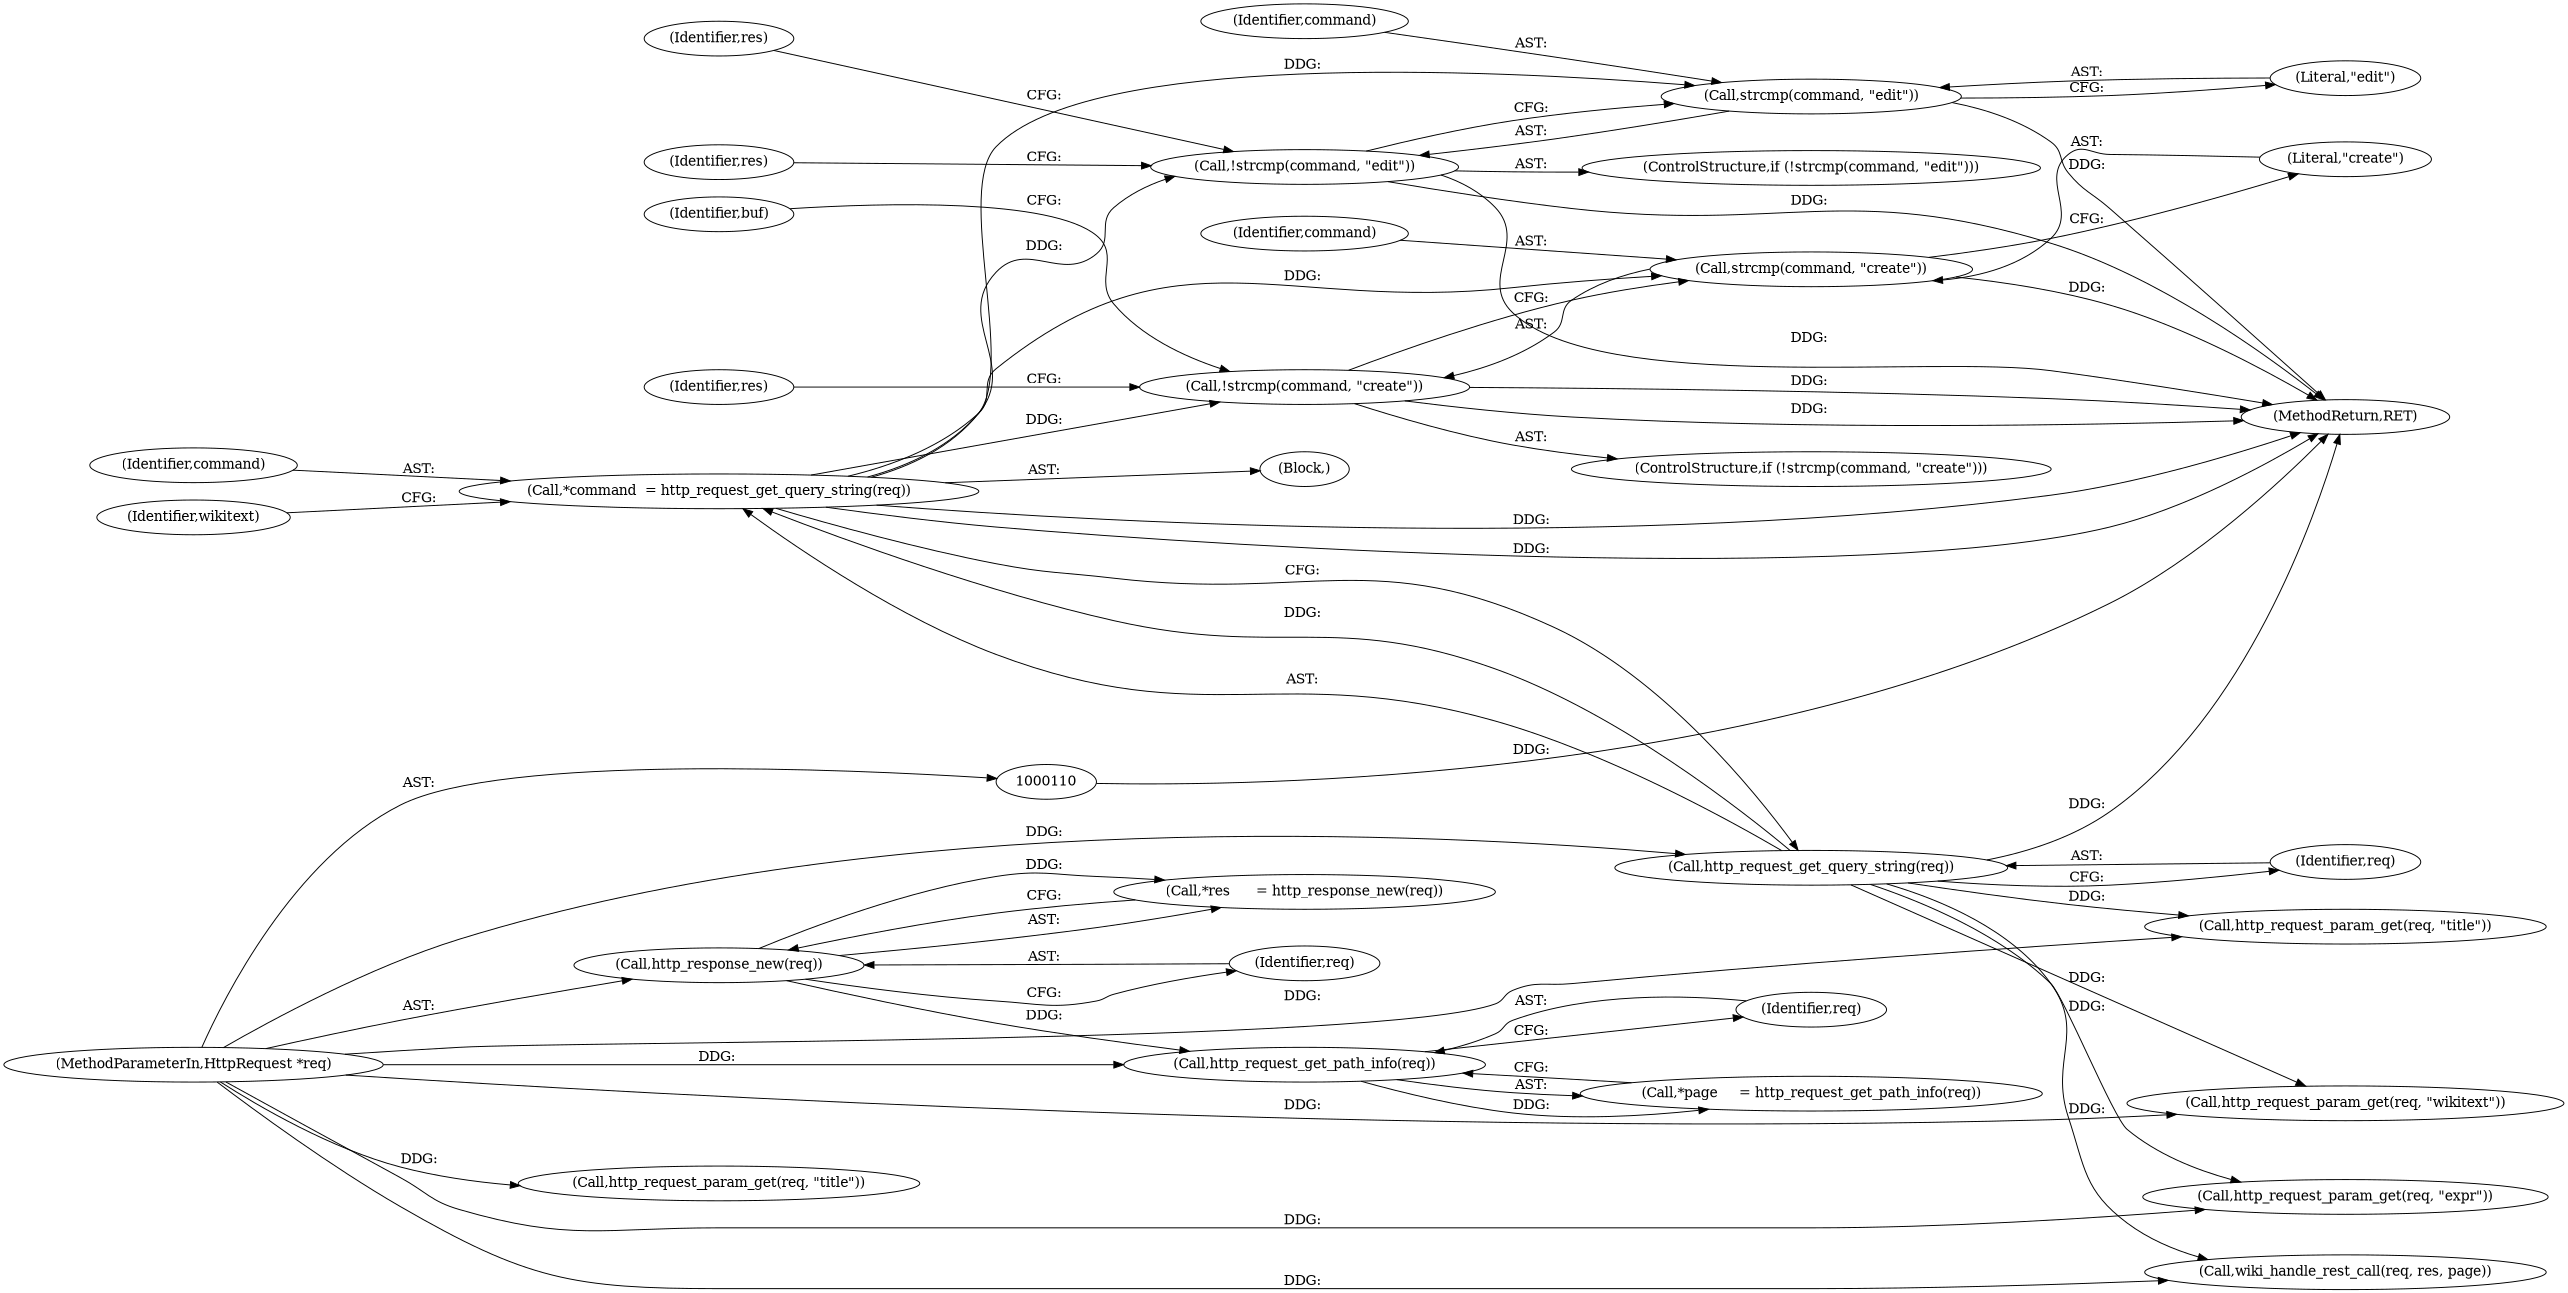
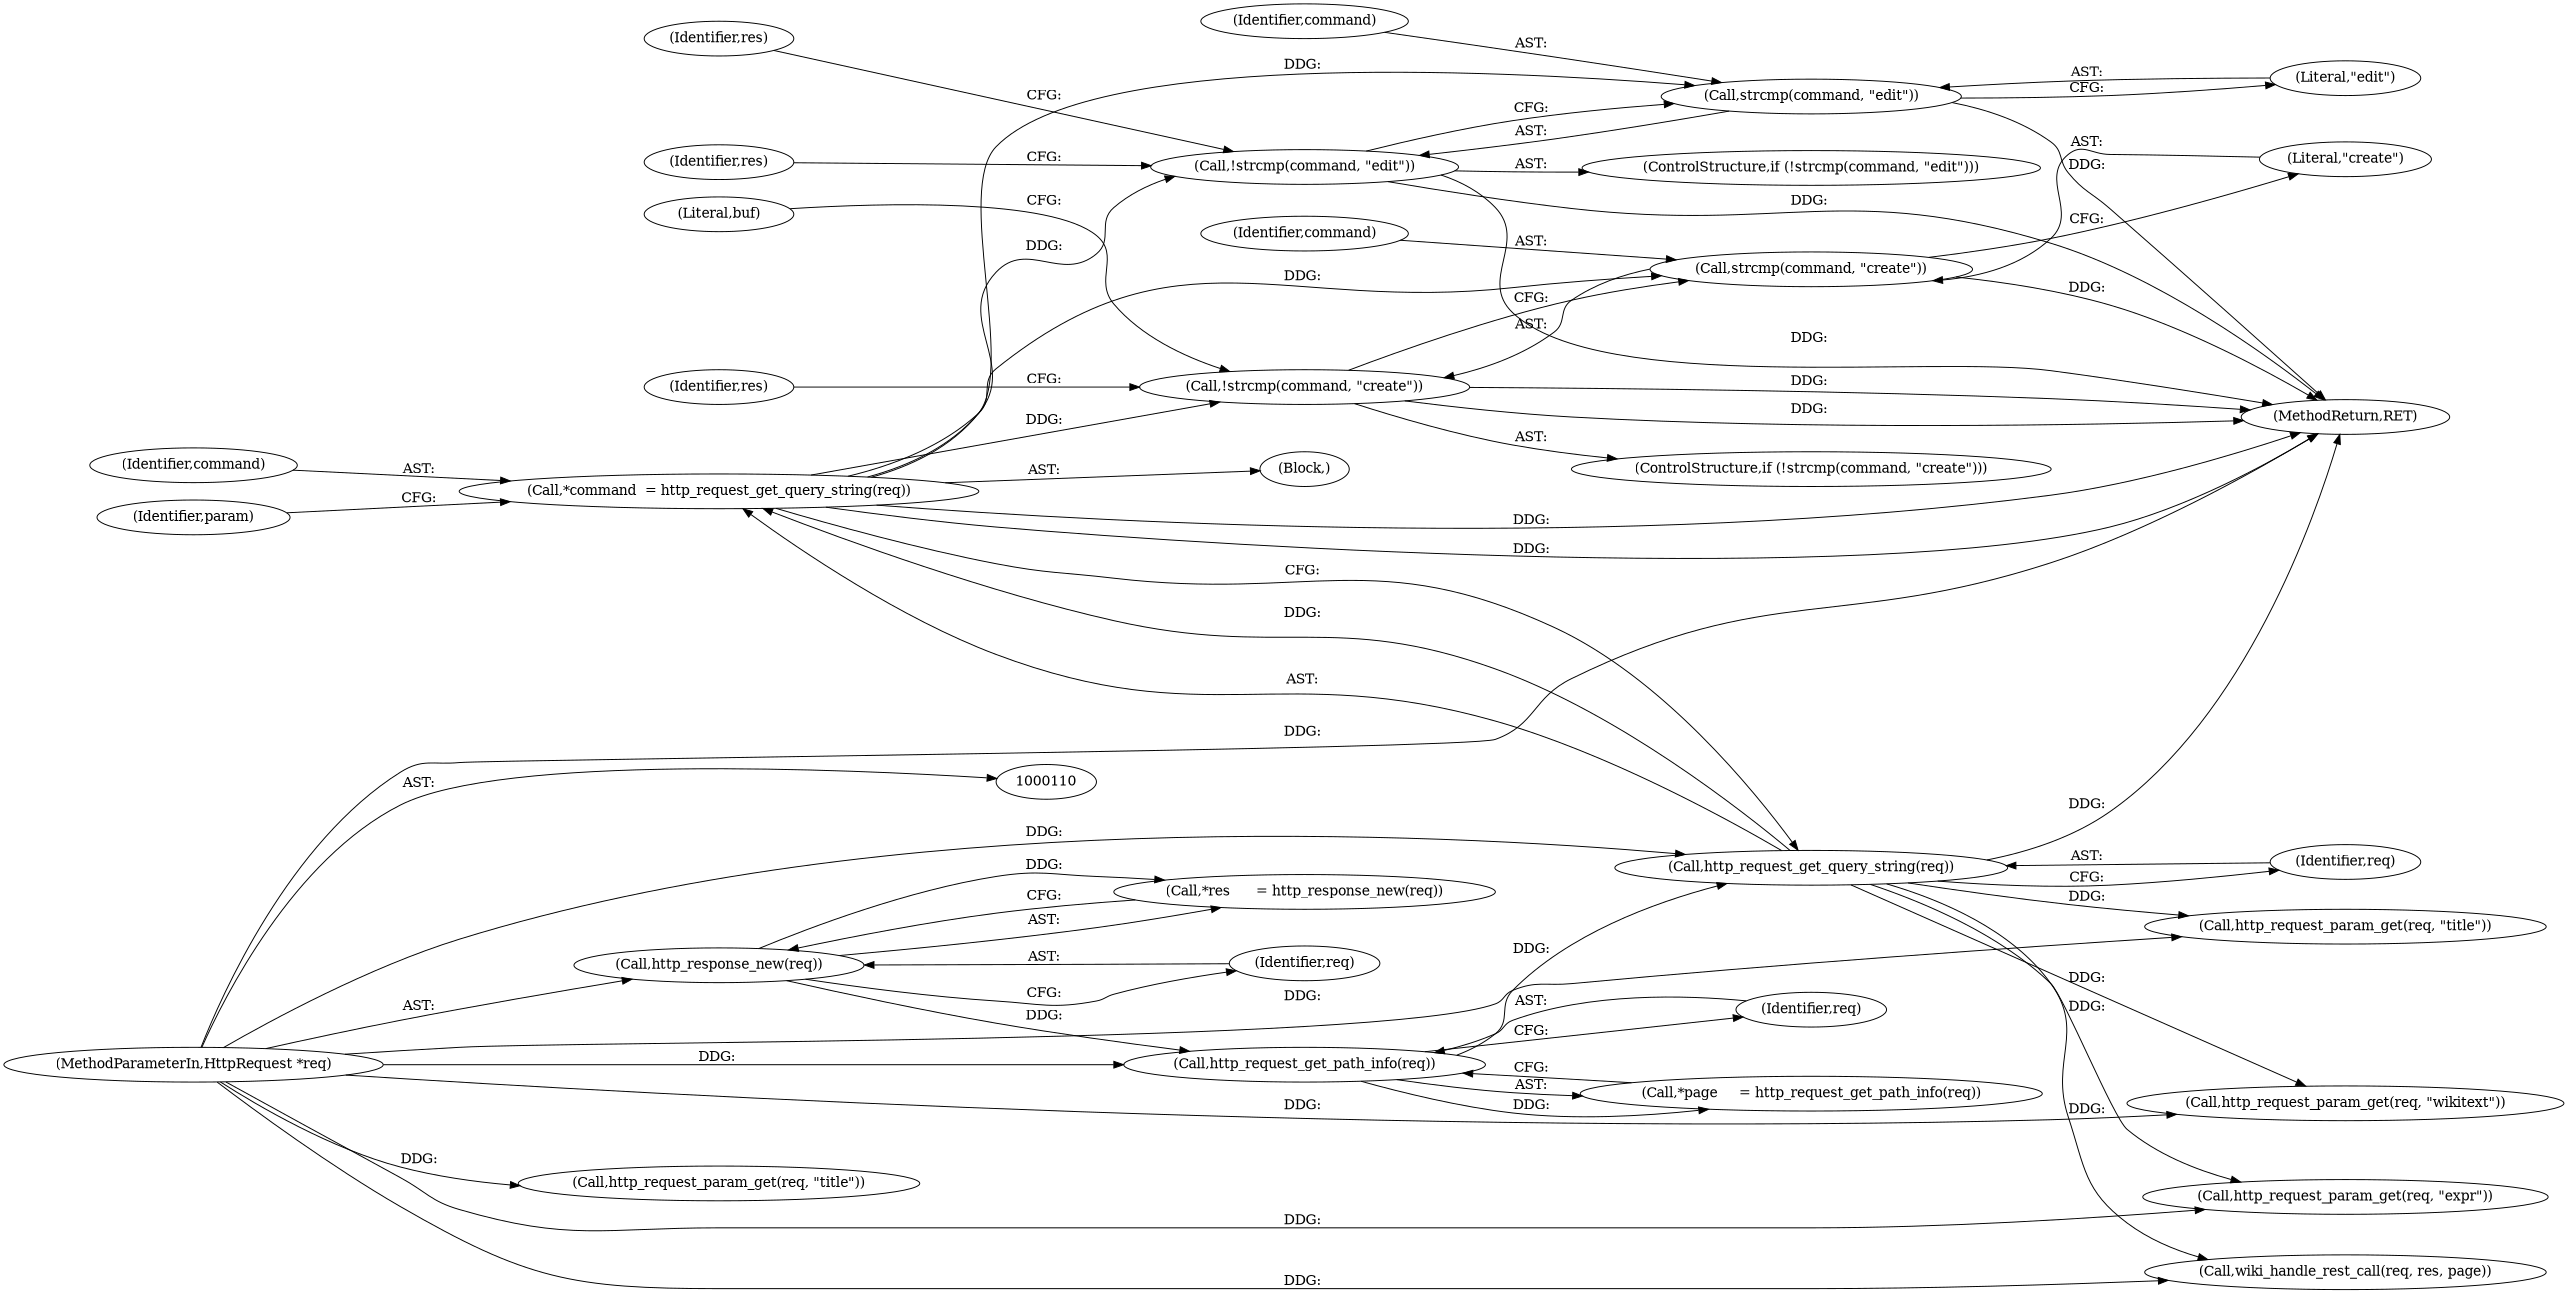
(719, 214) -> (719, 214)
(194, 517) -> (194, 517)
(1745, 724) -> (1215, 749)
none -> (1568, 947)
